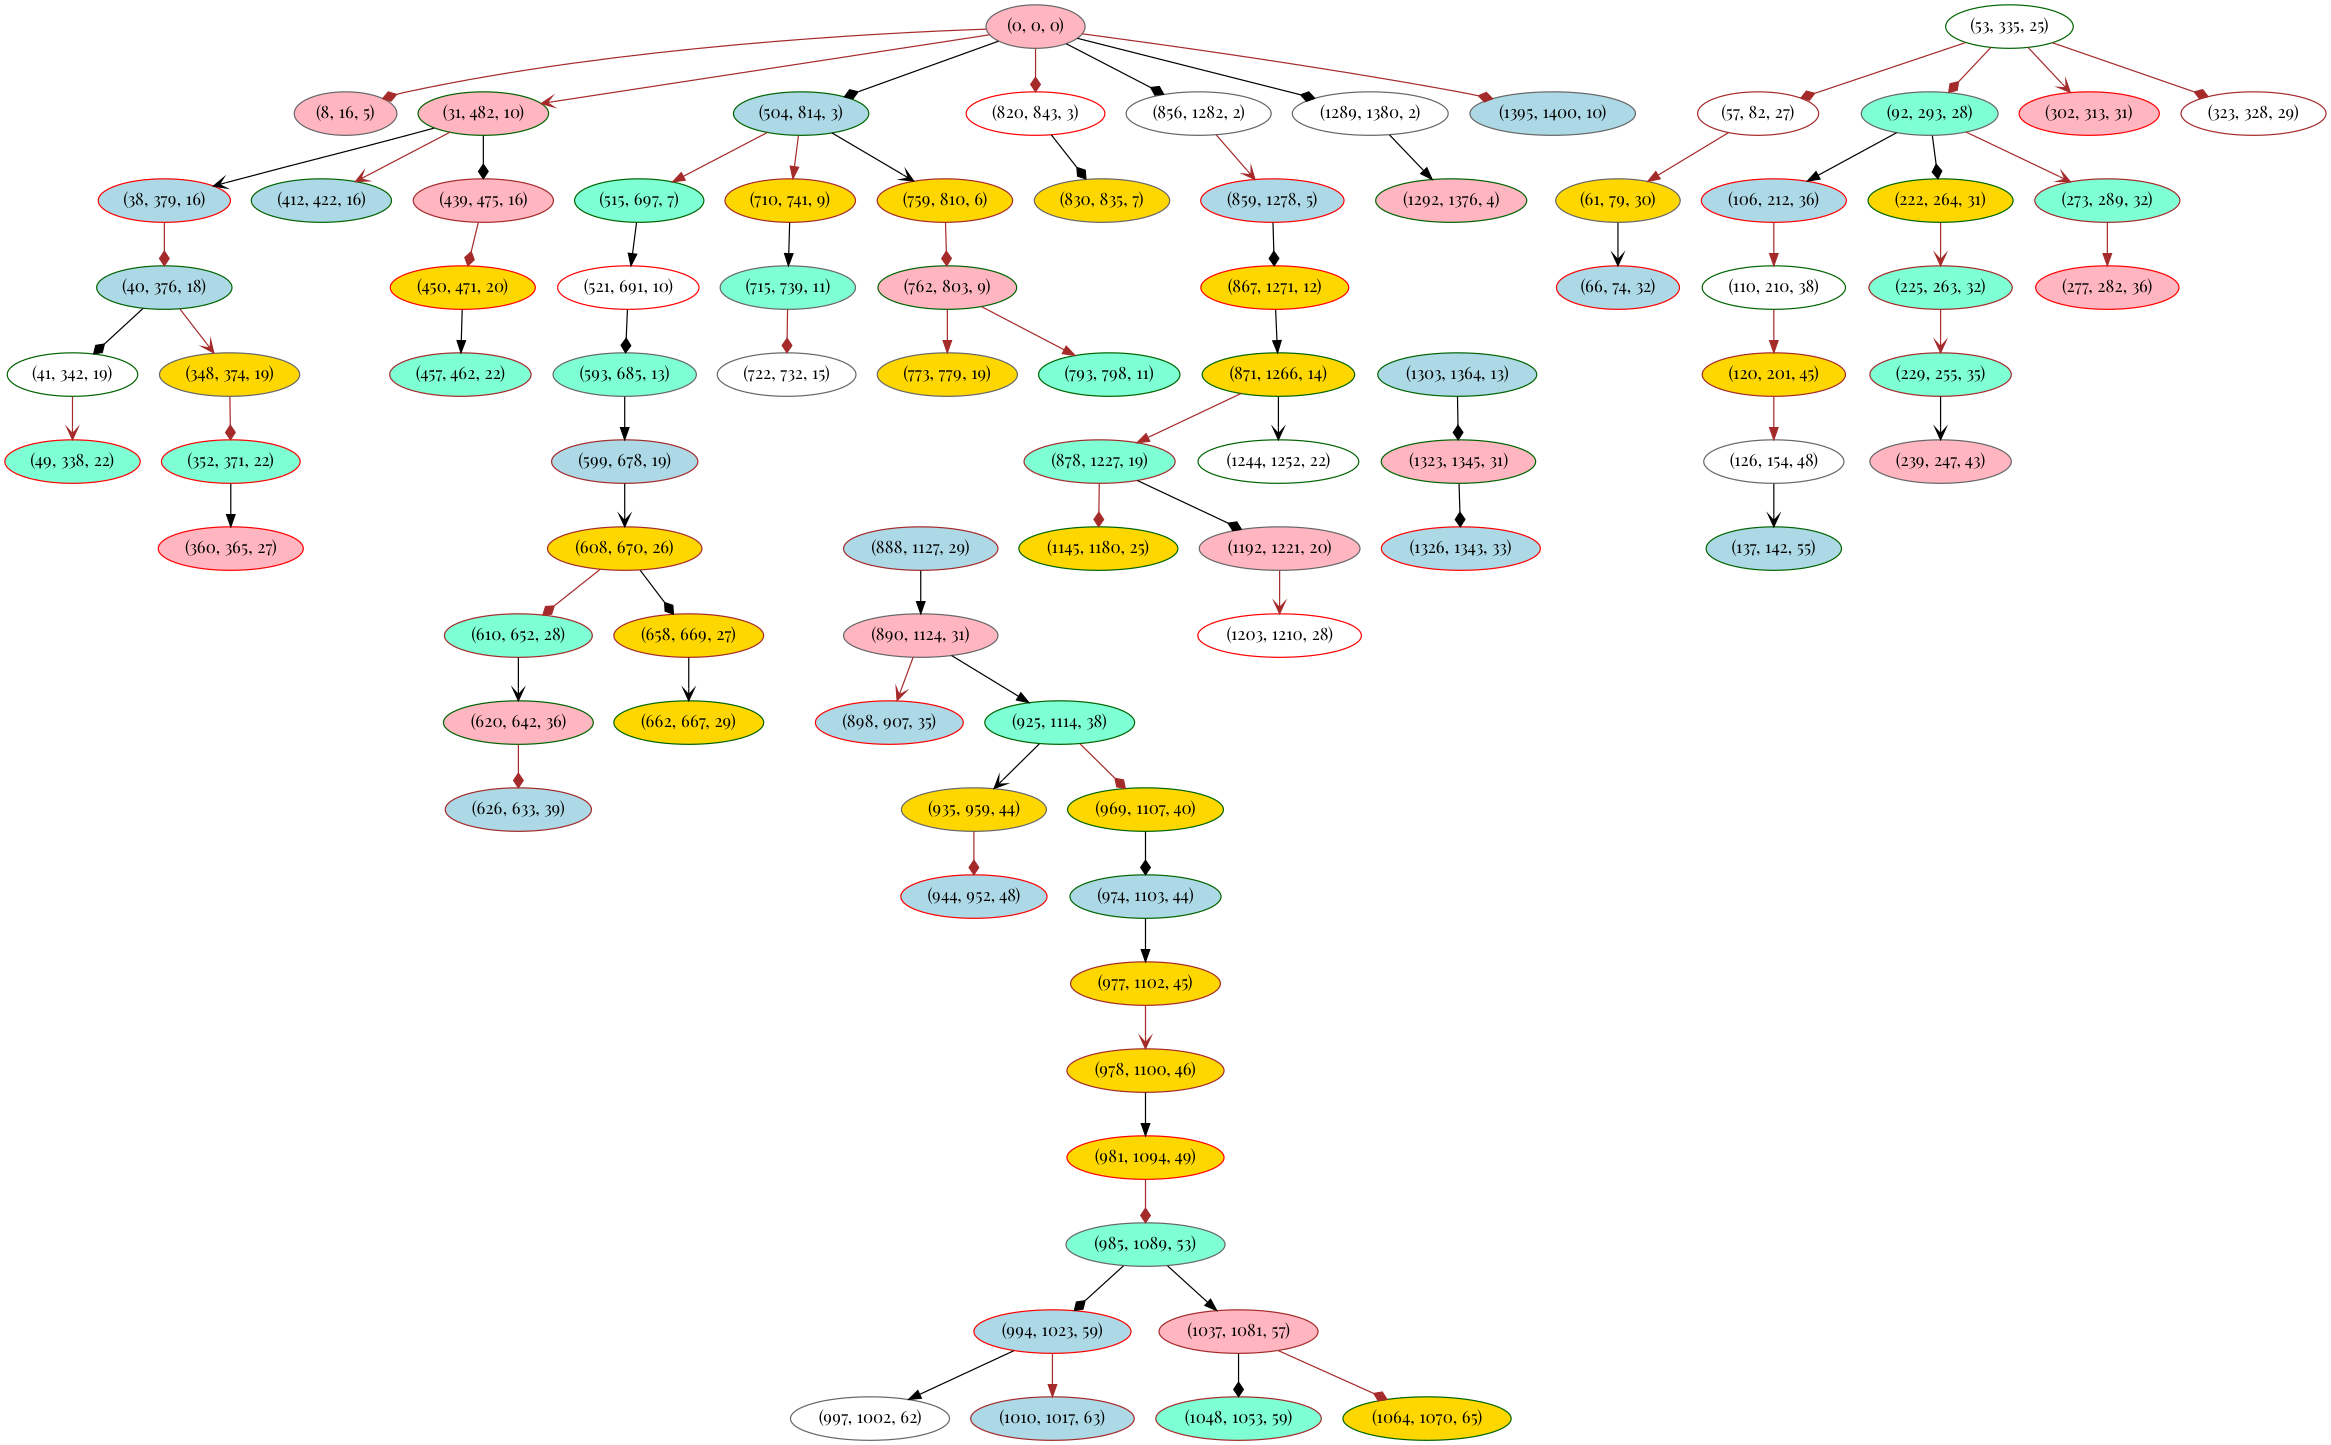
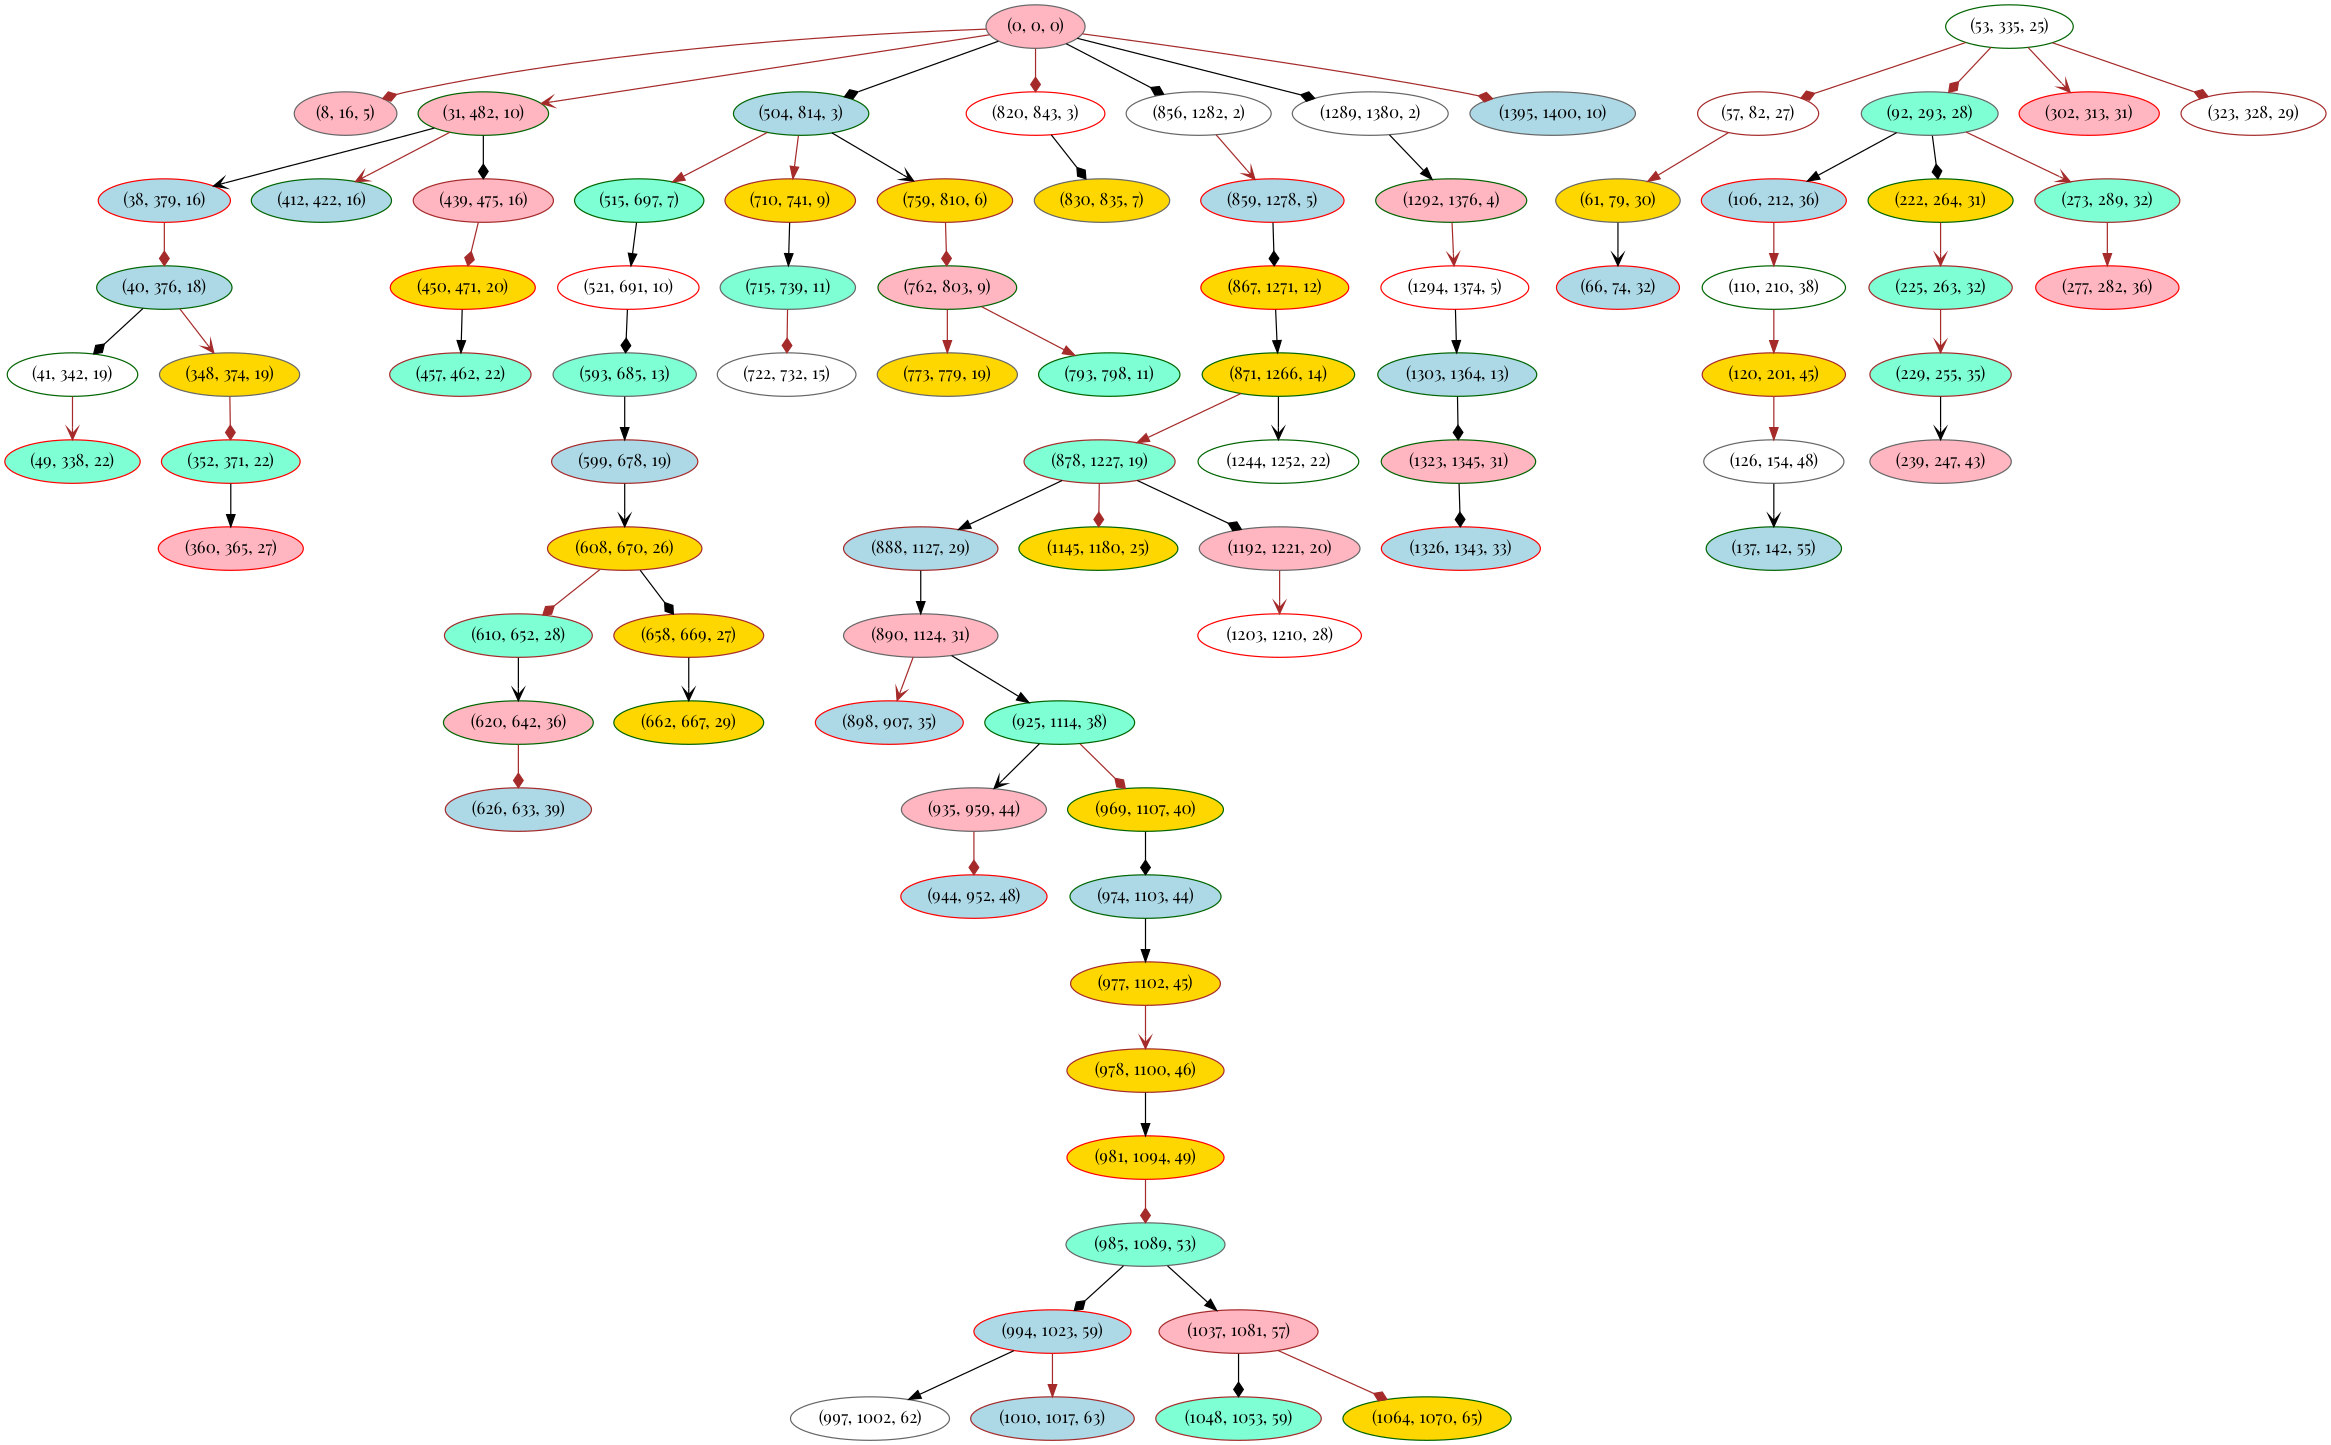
none -> (1455, 288)
none -> (1016, 502)
(974, 810) -> (974, 810)
